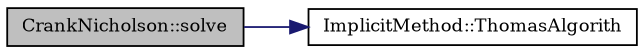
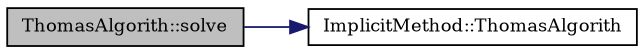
(125, 27) -> (125, 27)
